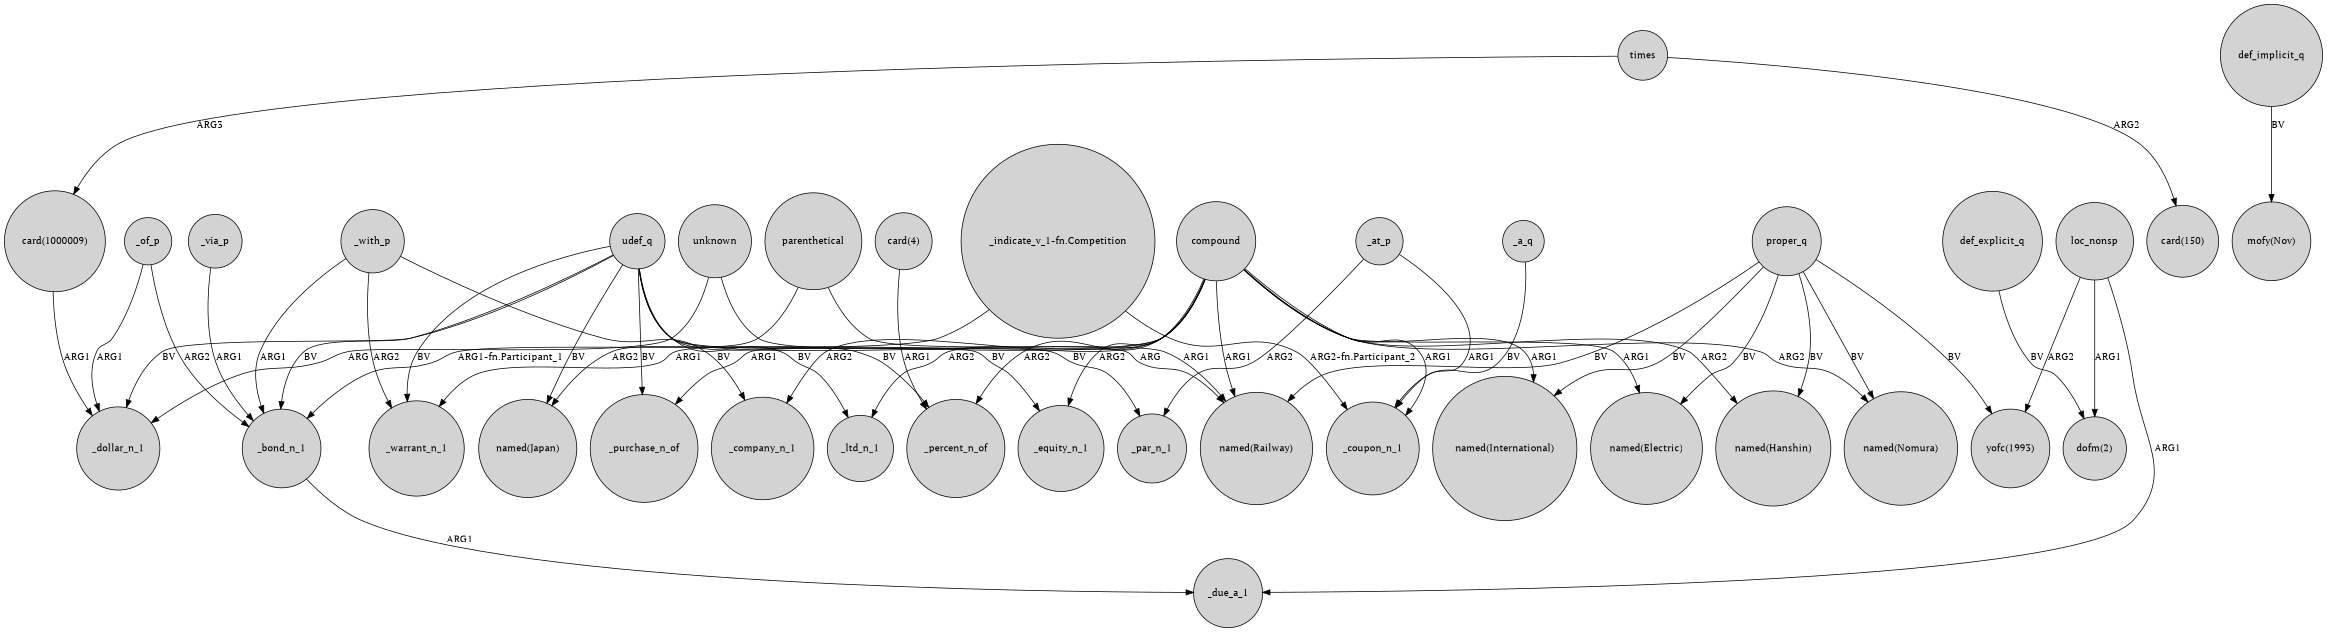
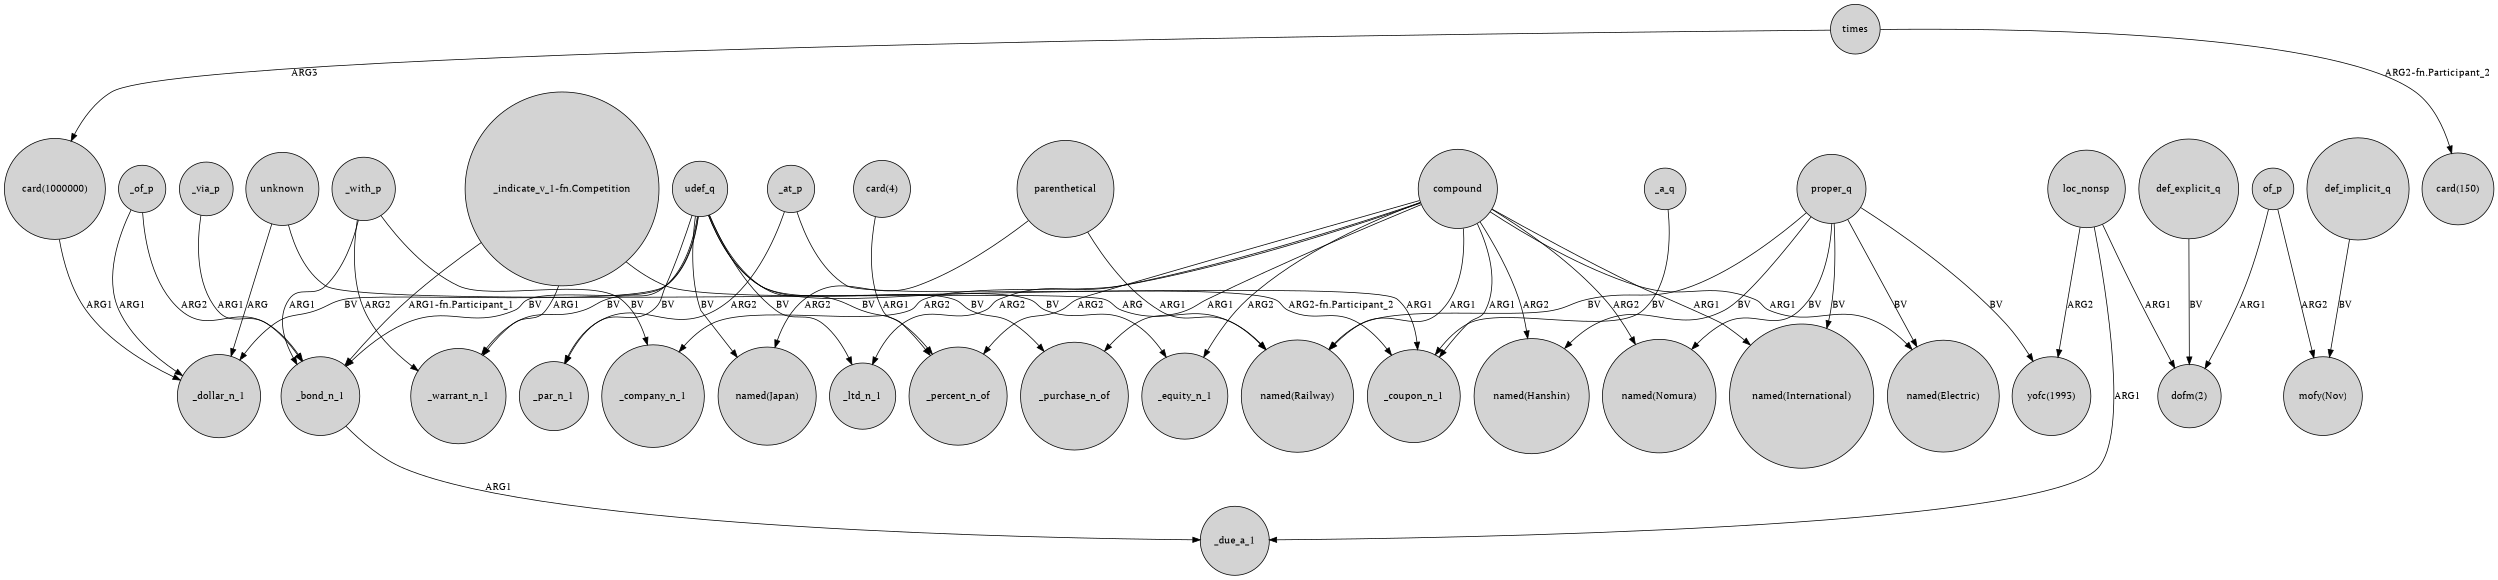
(2127, 125) -> (2438, 73)
none -> (2273, 189)
(55, 241) -> (55, 189)
(672, 353) -> (546, 310)
